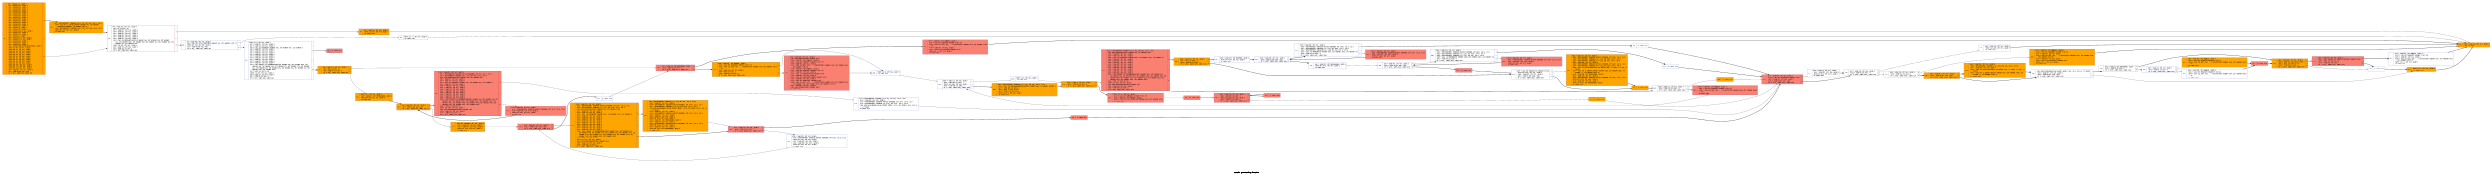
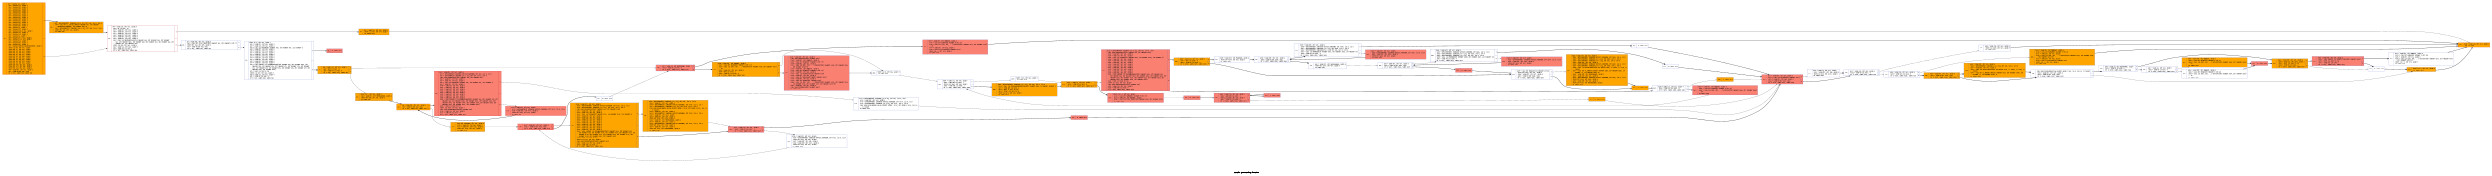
(413, 38) -> none
